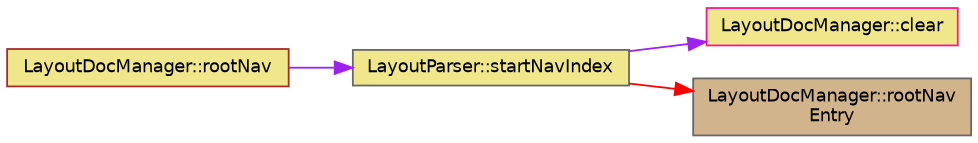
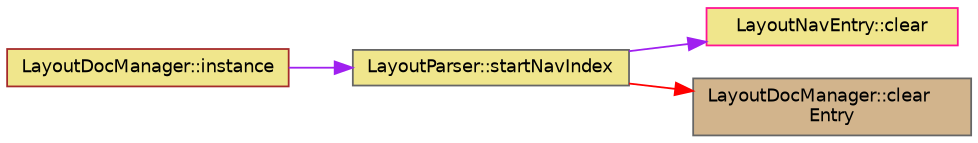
(832, 27) -> (832, 27)
(148, 68) -> (148, 68)
(832, 107) -> (832, 107)
